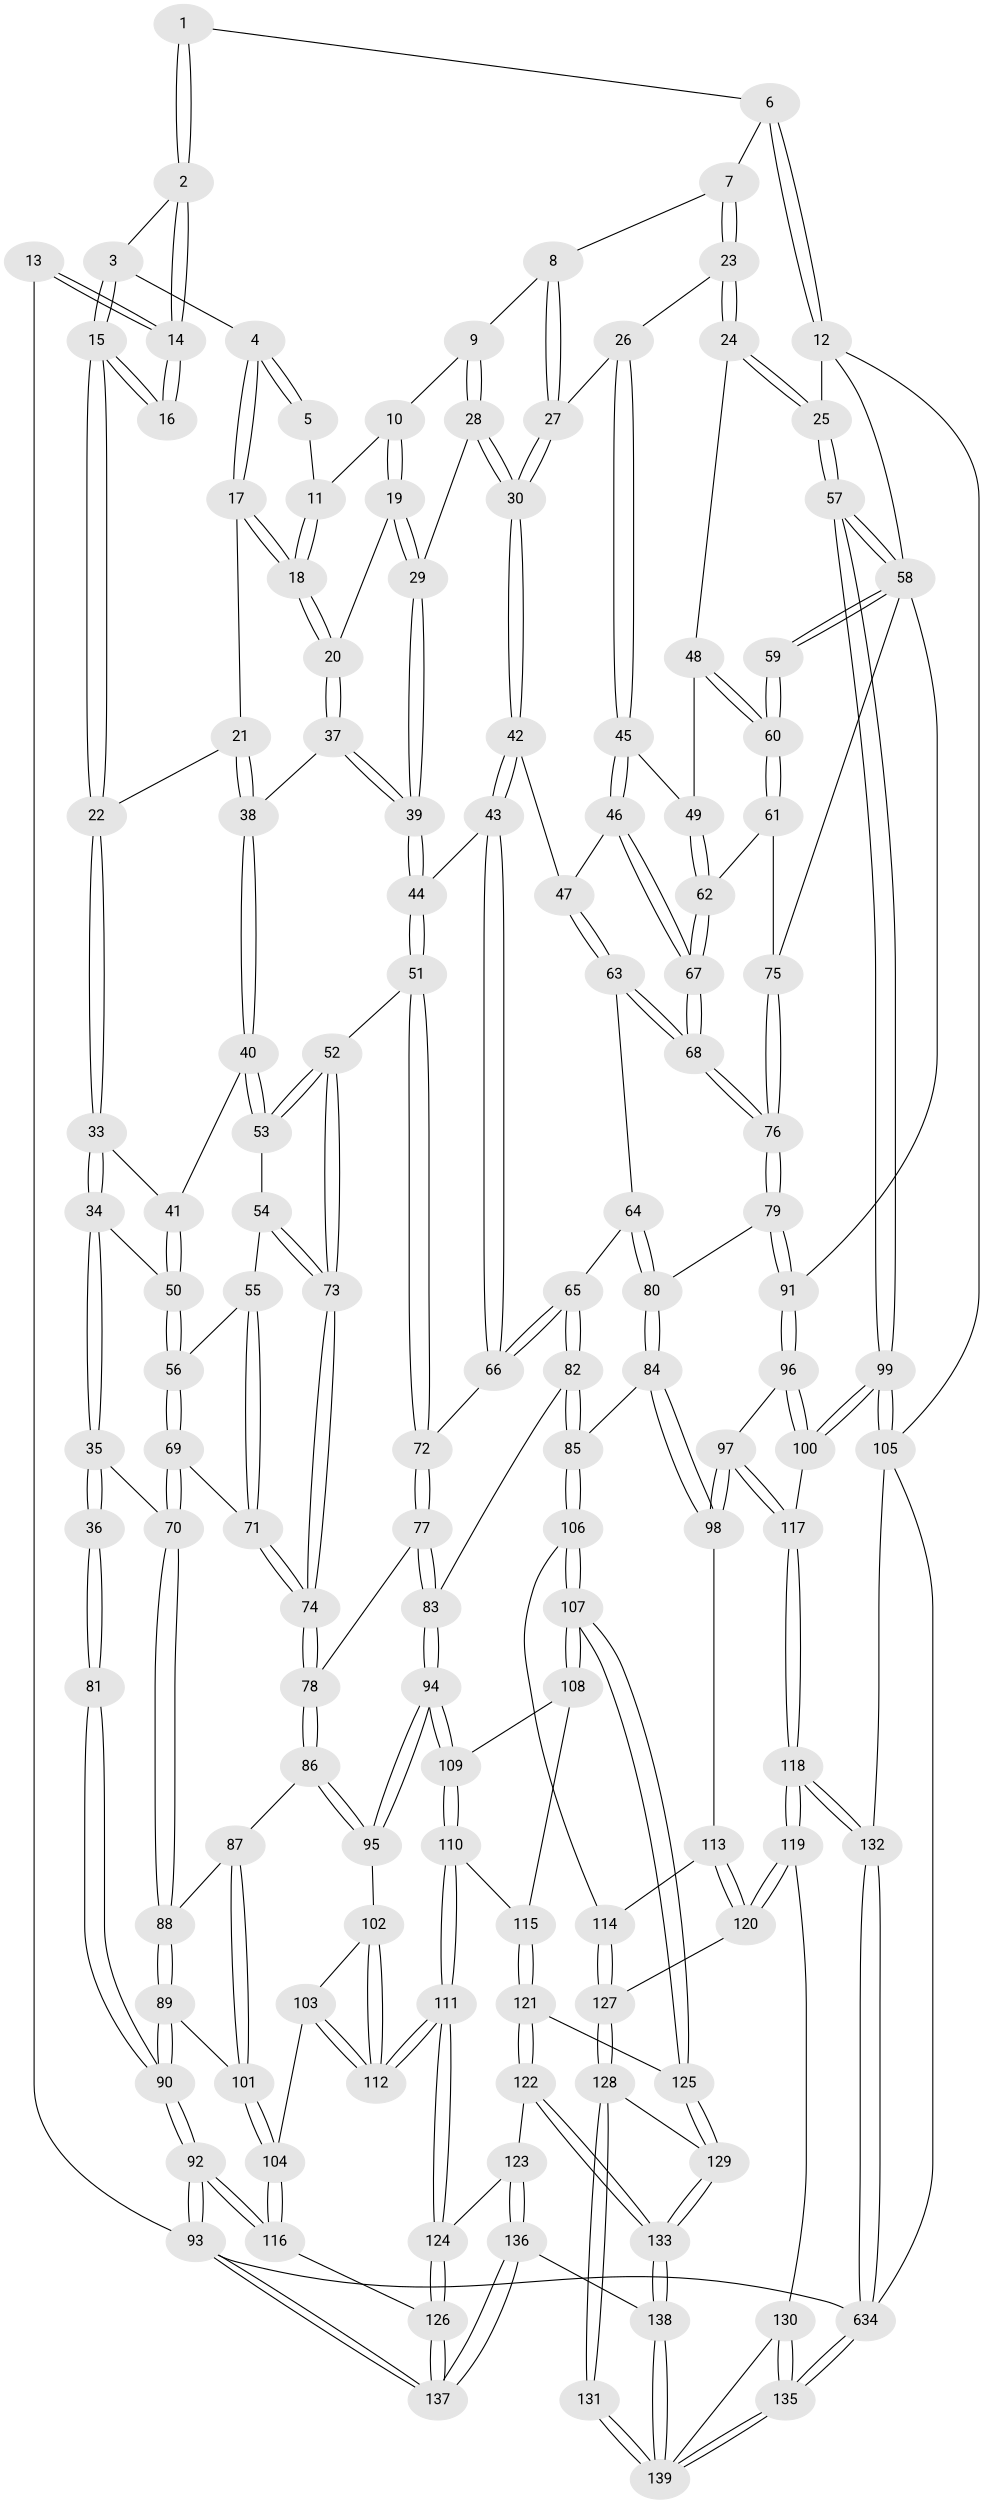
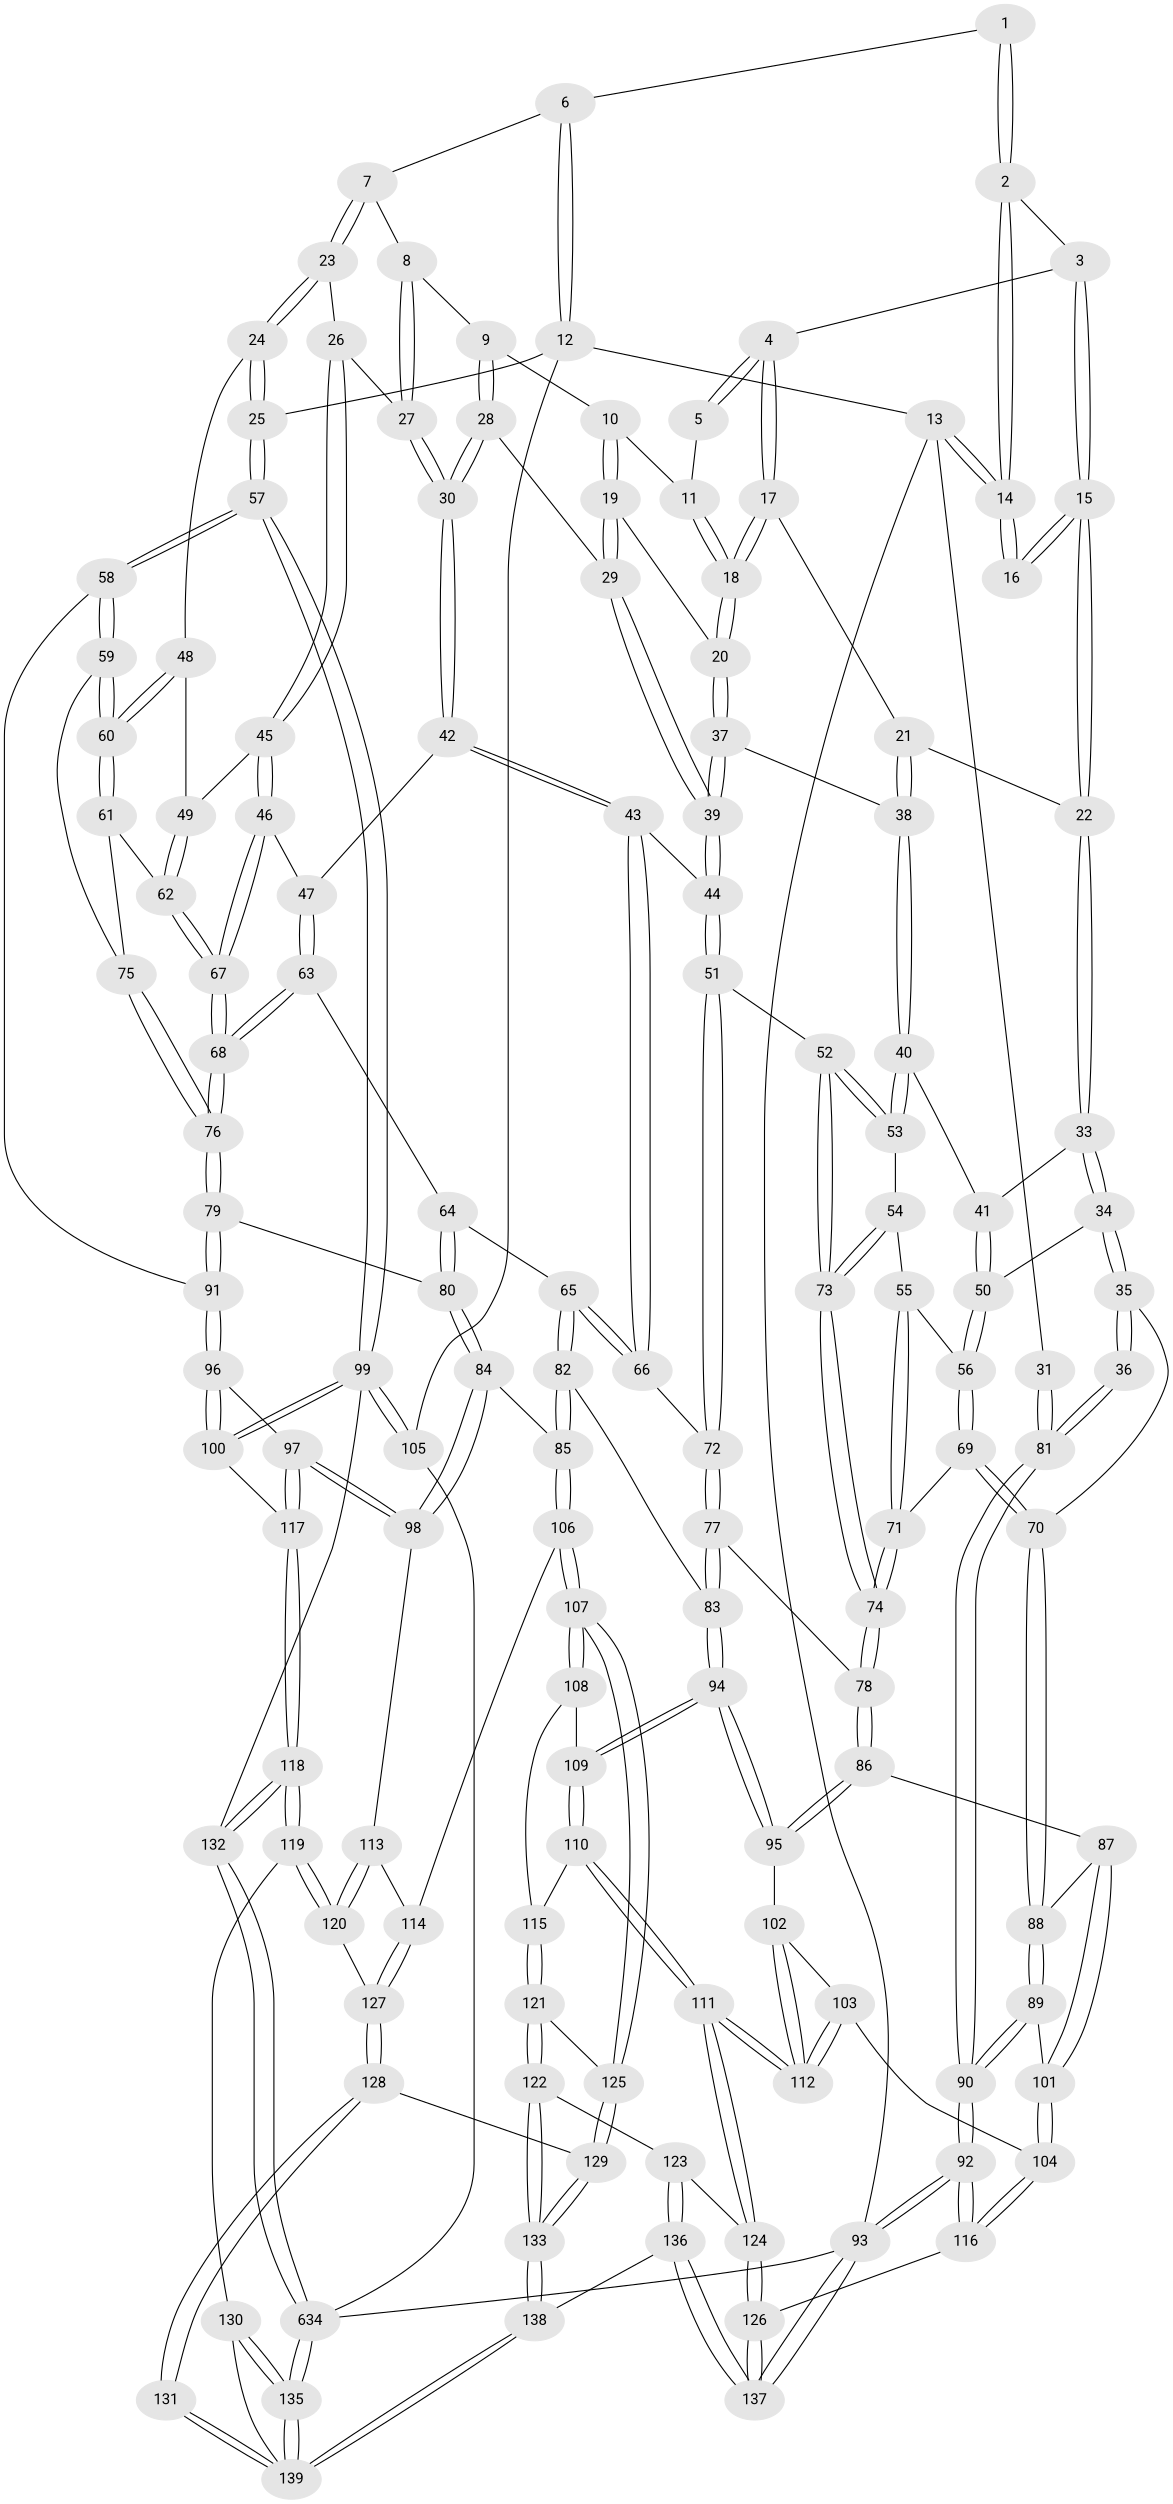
(881, 455) -> (750, 381)
(839, 777) -> (63, 817)
none -> (1045, 1371)
(879, 1648) -> (307, 1613)
